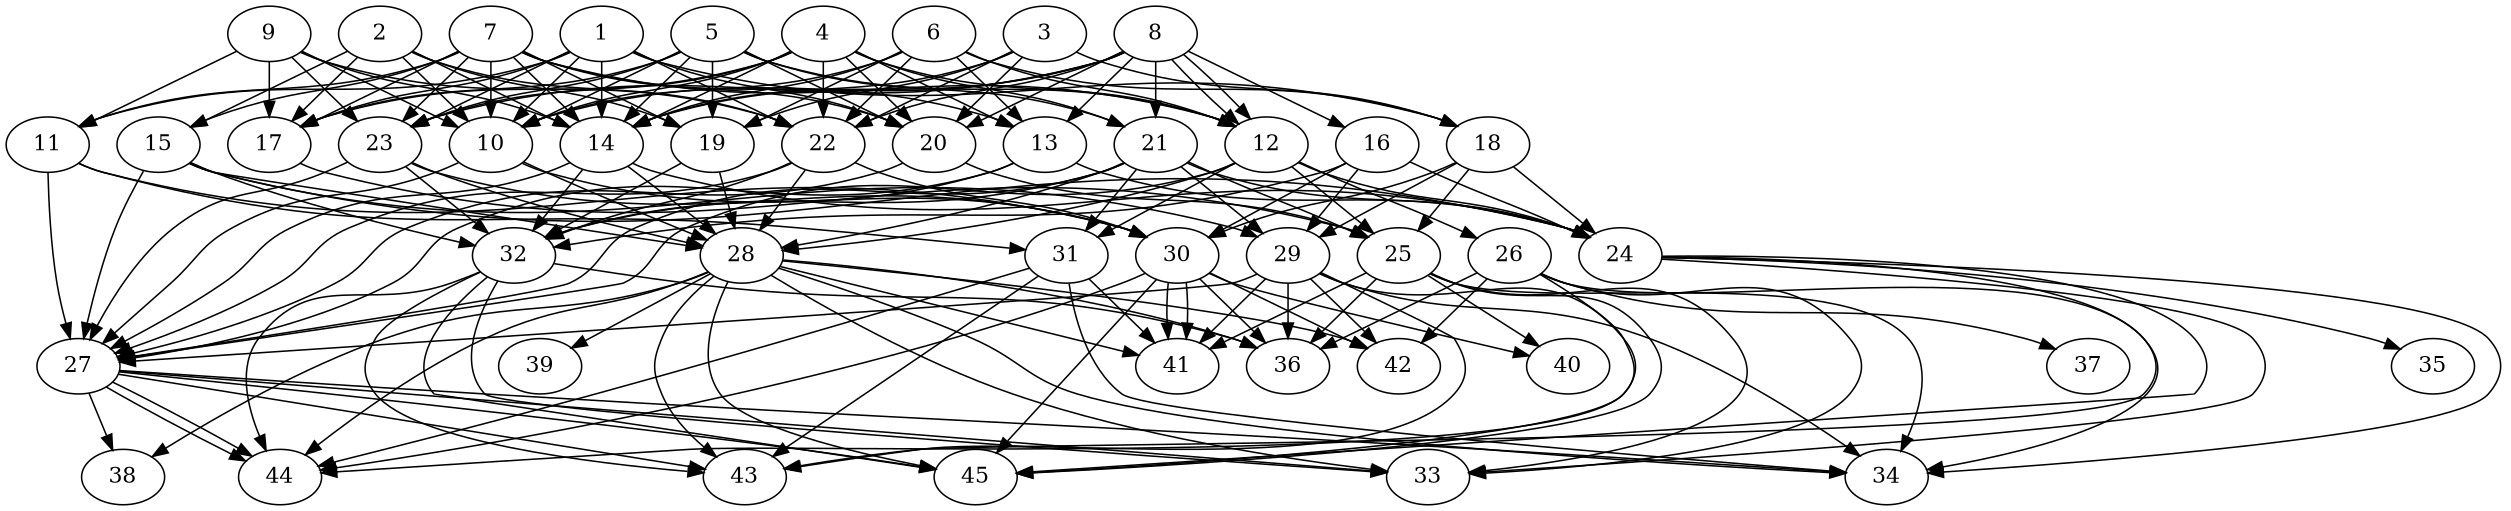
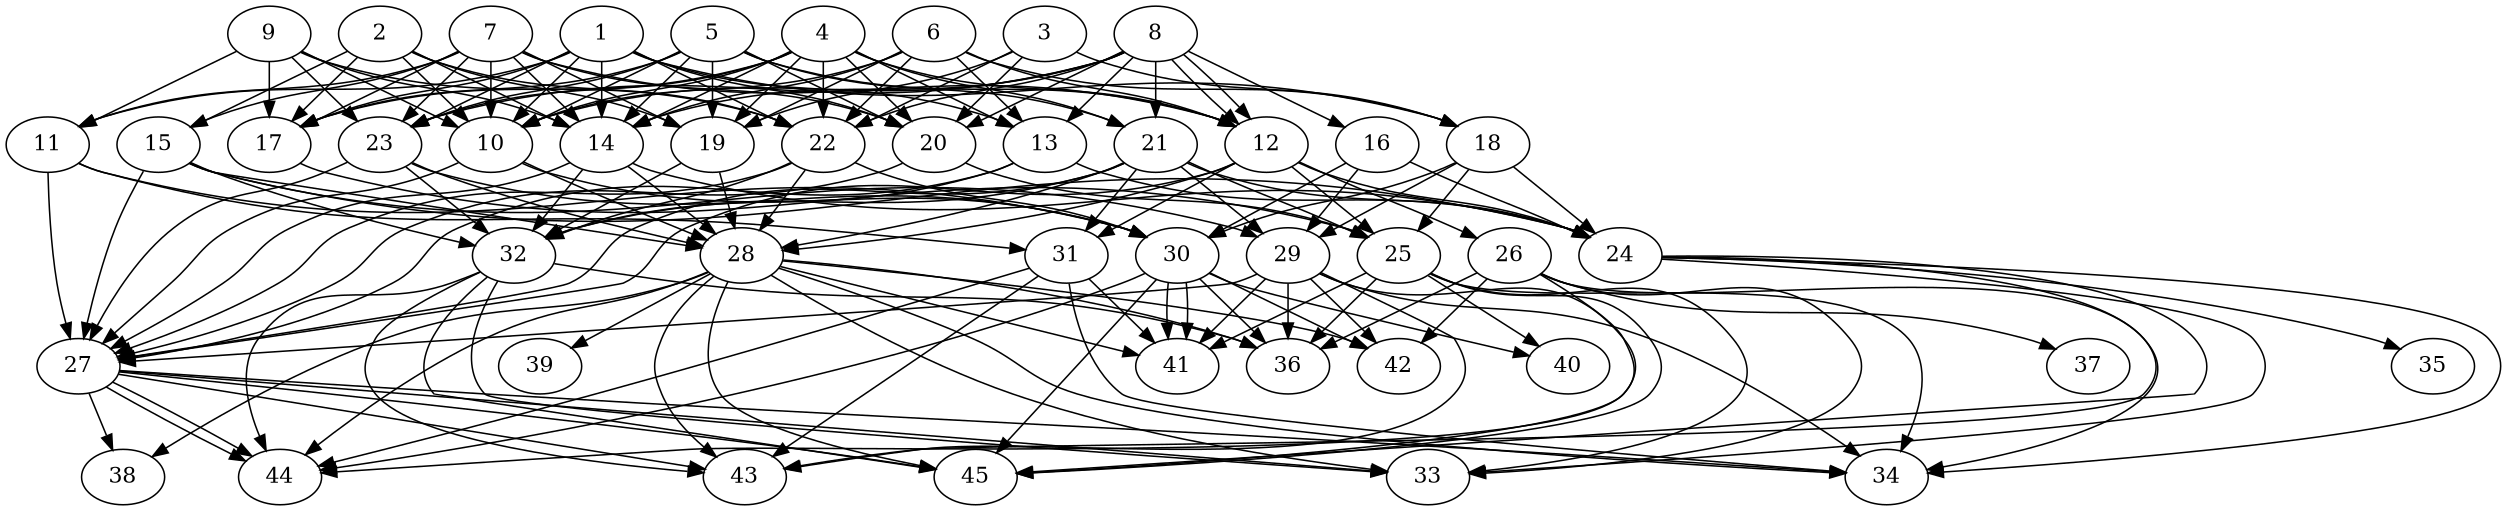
none -> (774, 84)
(760, 89) -> (815, 89)
(831, 89) -> none
(862, 216) -> none
